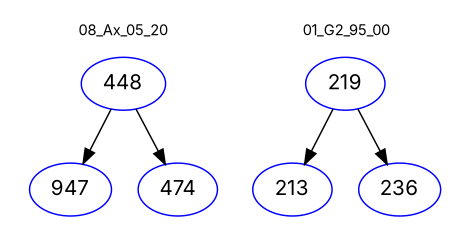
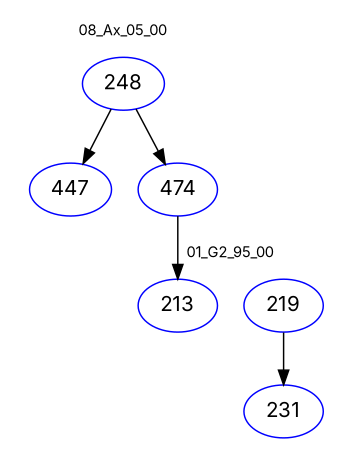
(123, 32) -> (123, 32)
(123, 84) -> (123, 84)
(322, 130) -> (178, 248)
(71, 190) -> (71, 190)
(400, 190) -> (284, 411)
